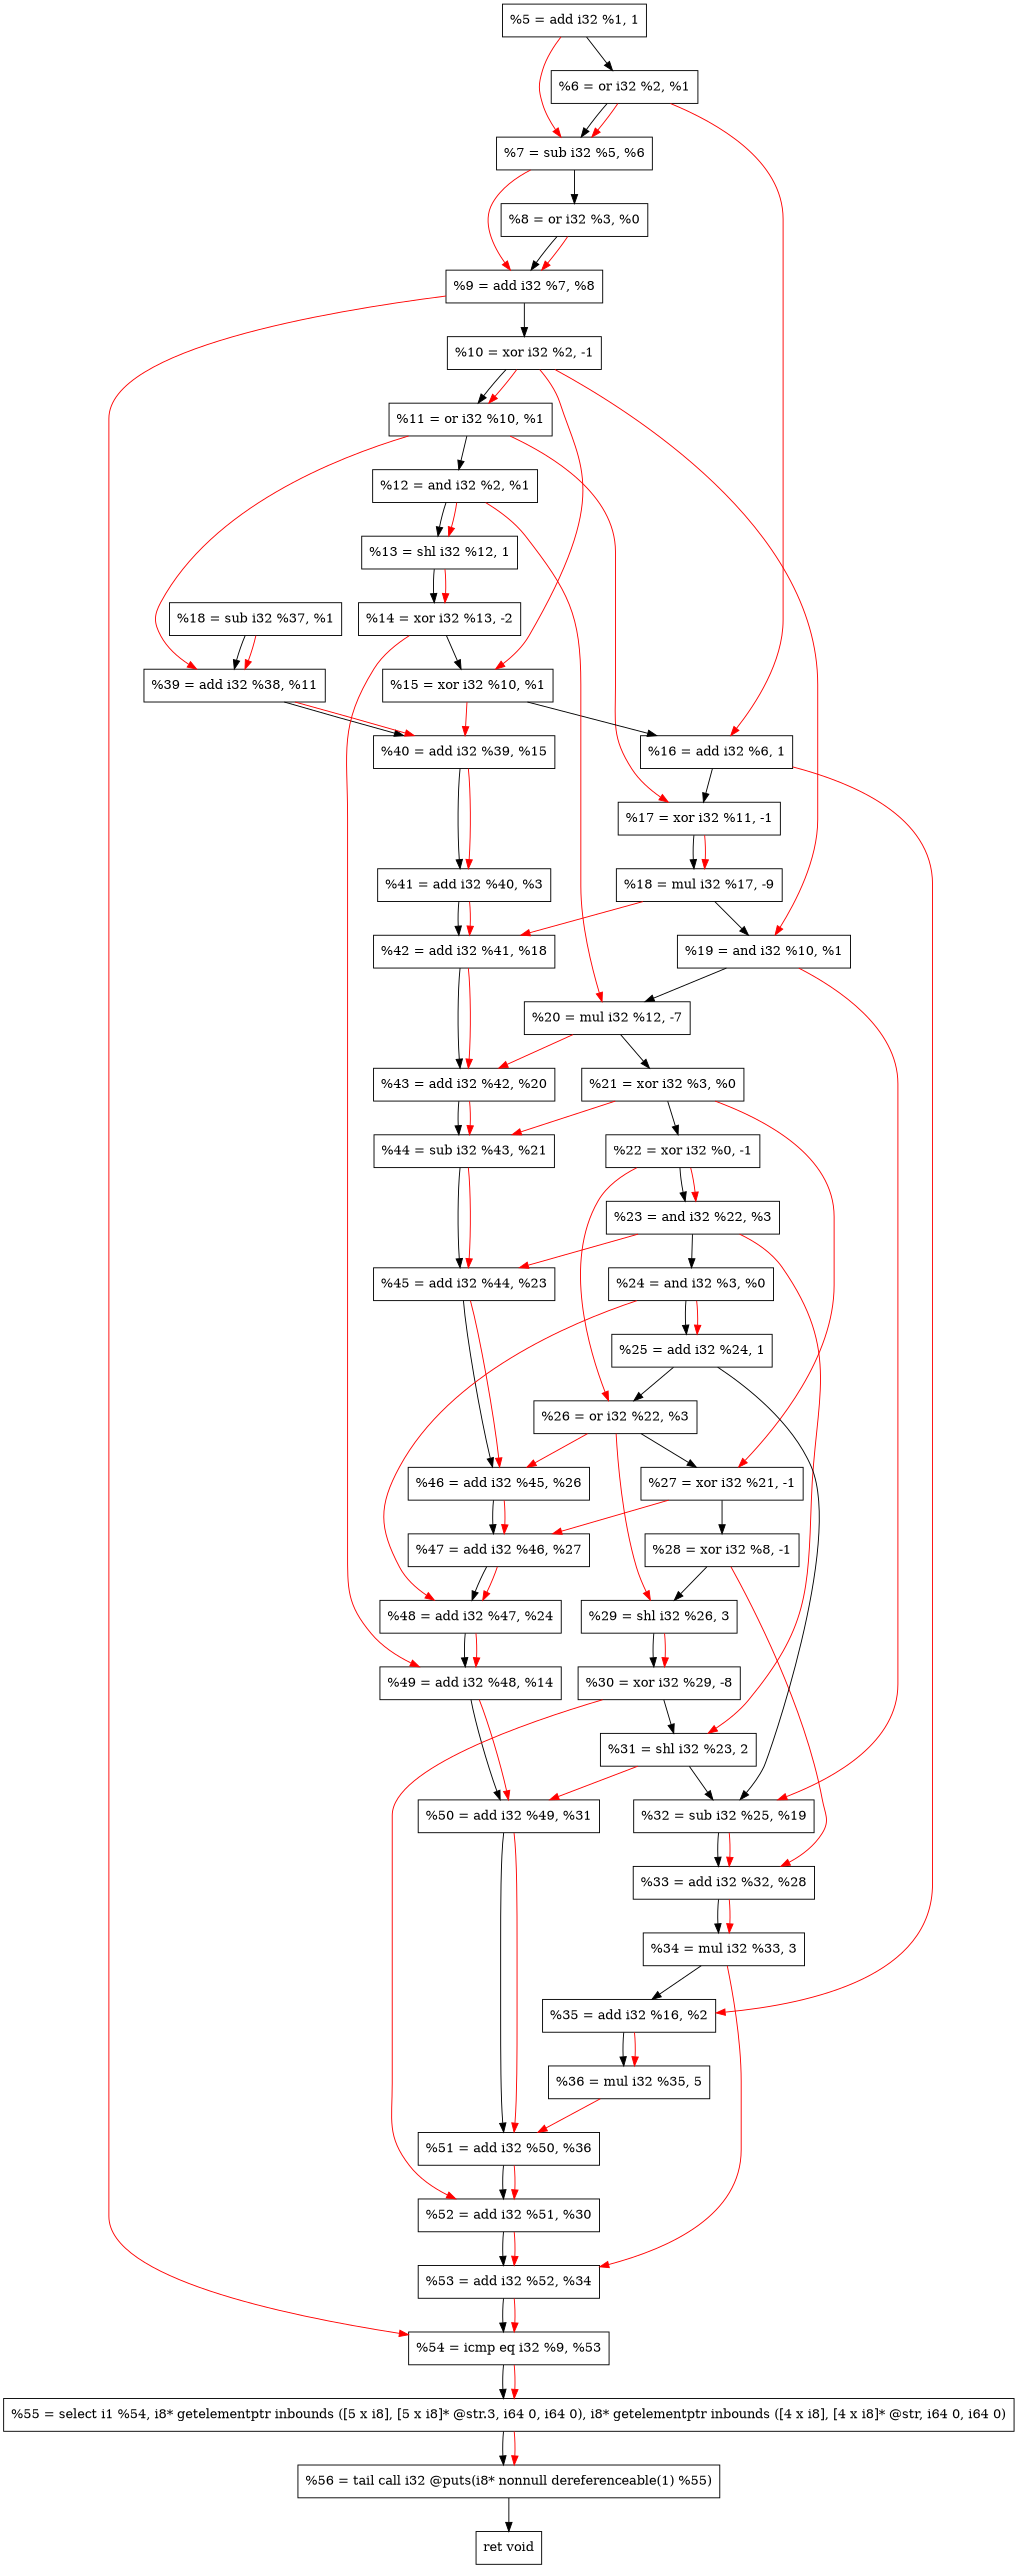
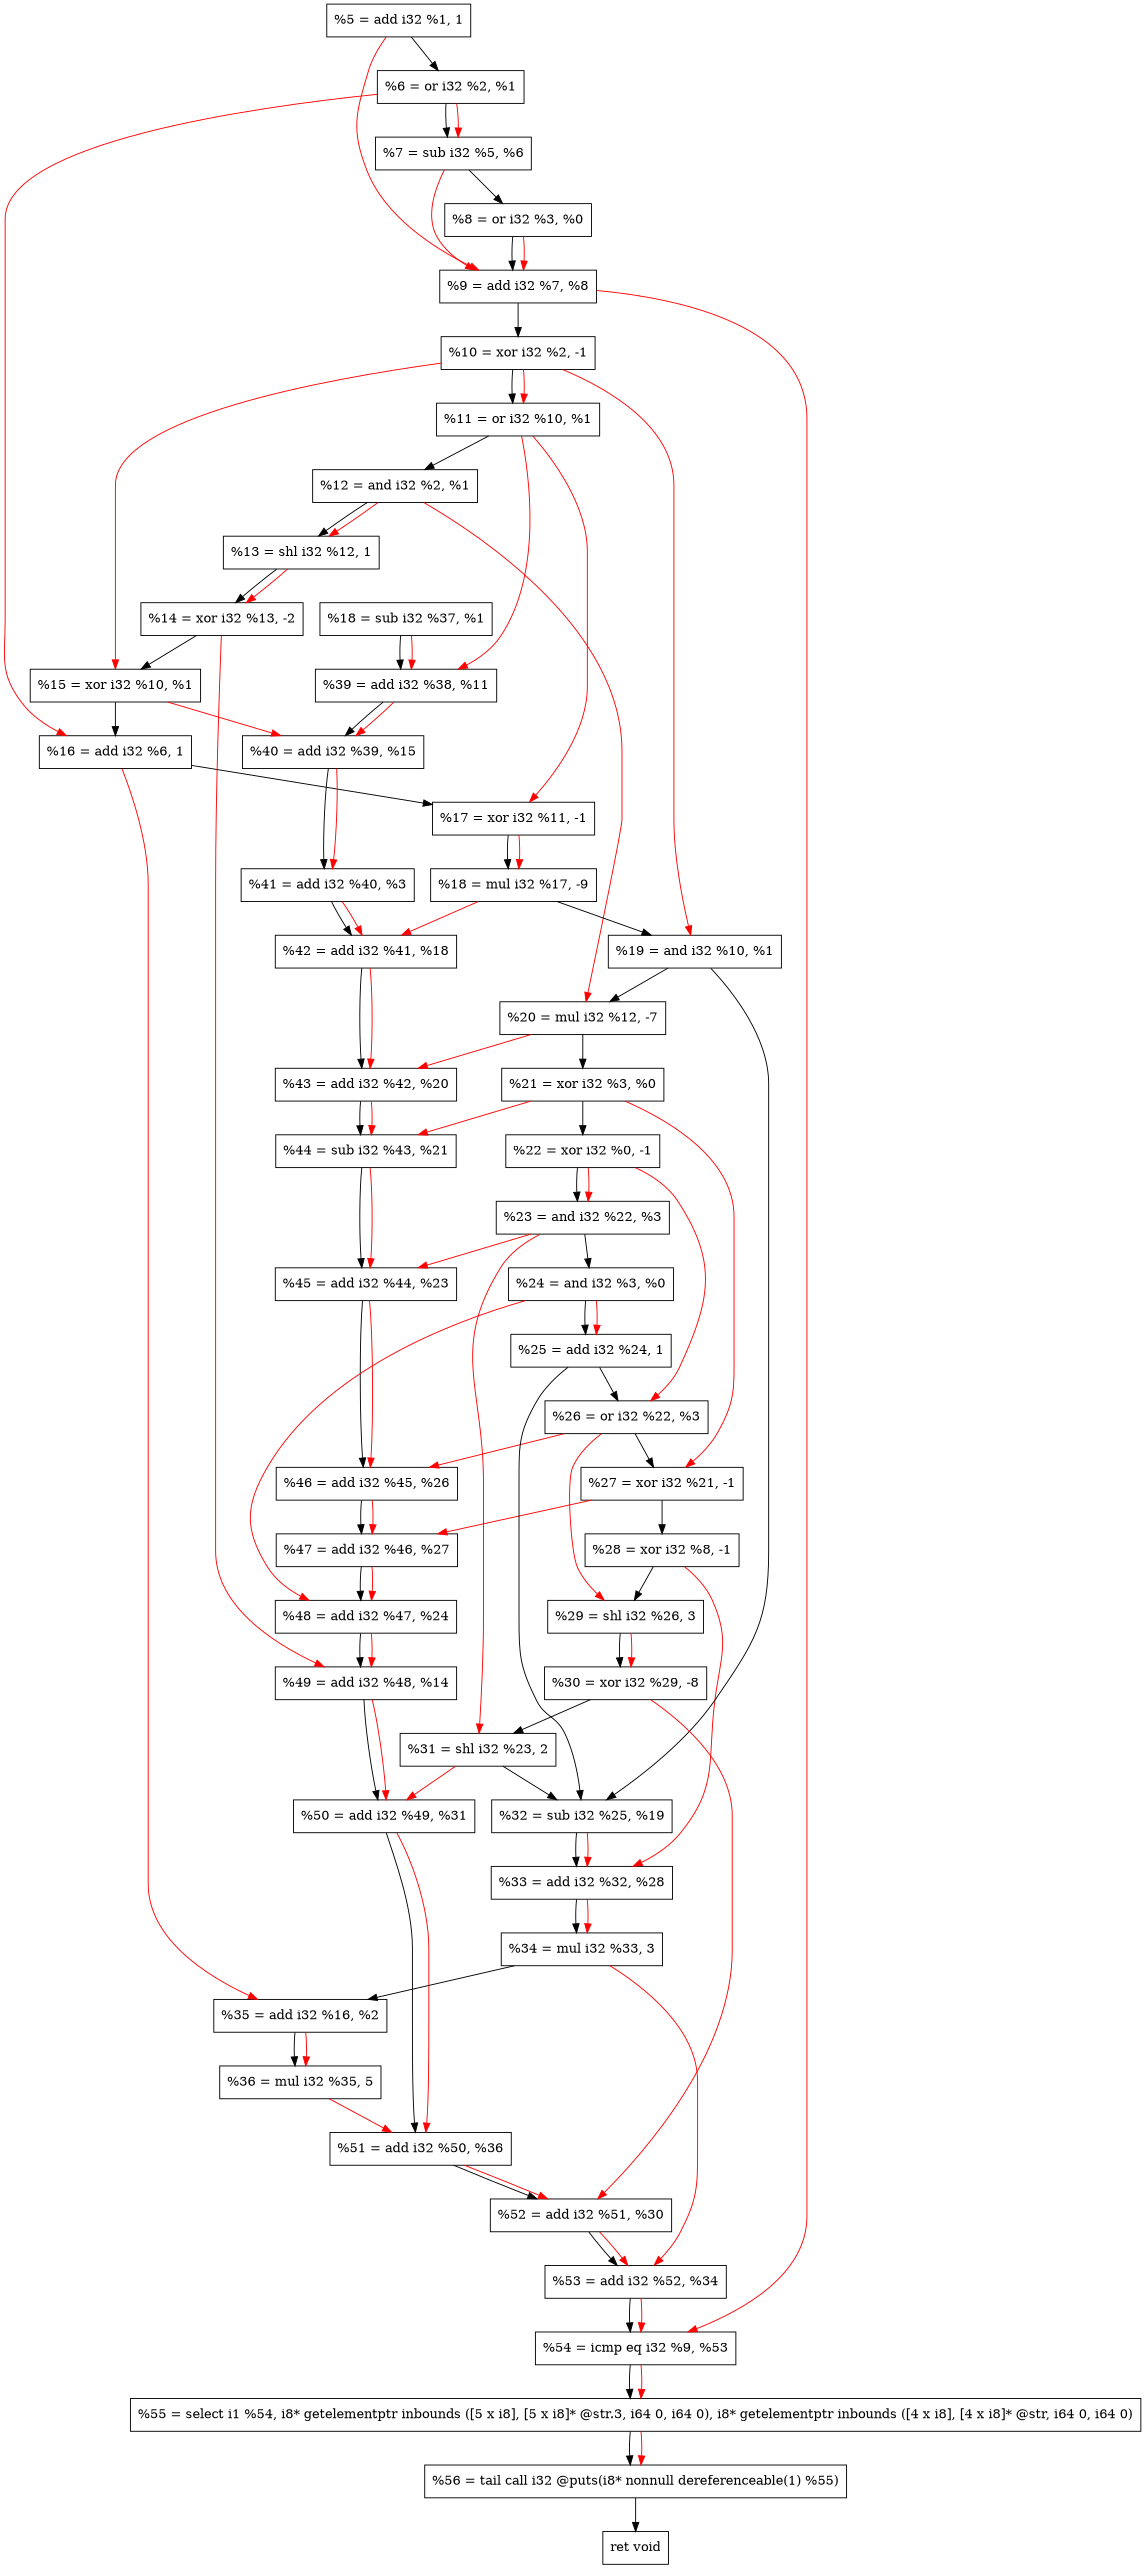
(540, 82) -> (368, 172)
(898, 1388) -> (769, 1402)
